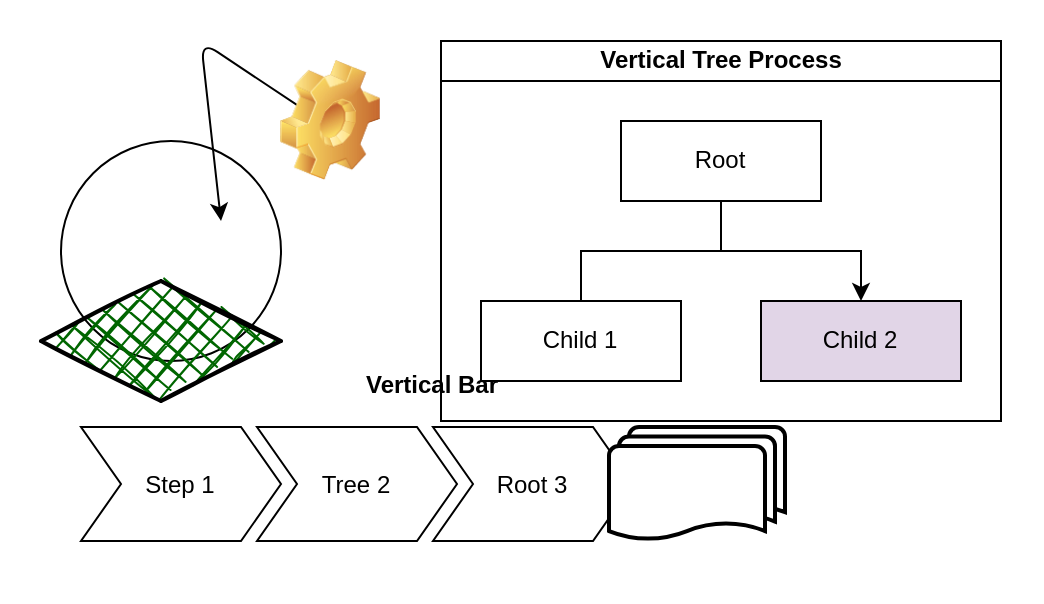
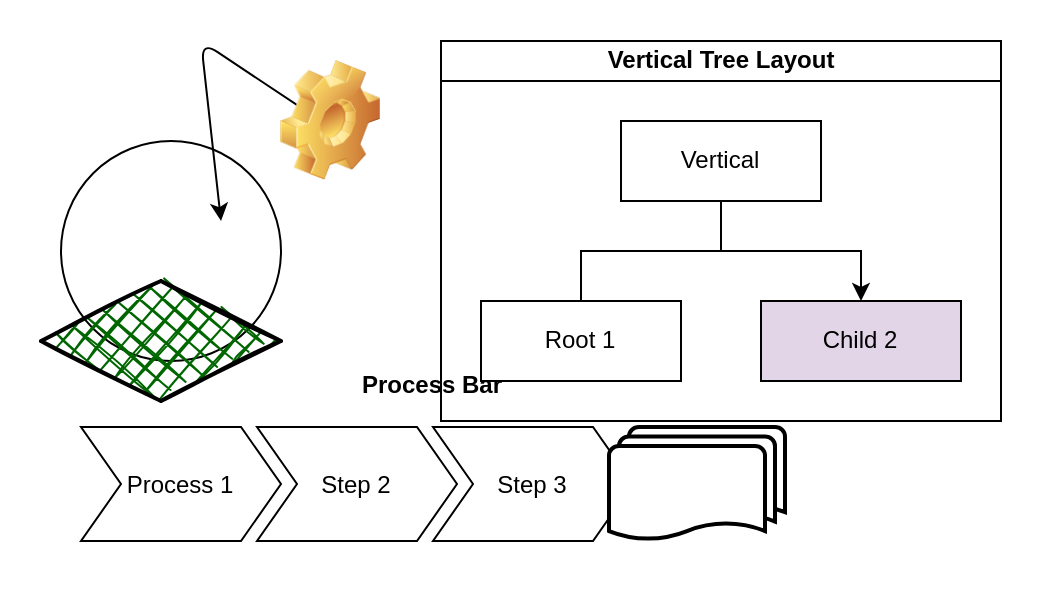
(722, 61) -> (722, 61)
(721, 161) -> (721, 161)
(581, 341) -> (581, 341)
(432, 385) -> (432, 385)
(180, 485) -> (180, 485)
(356, 485) -> (356, 485)
(532, 485) -> (532, 485)
